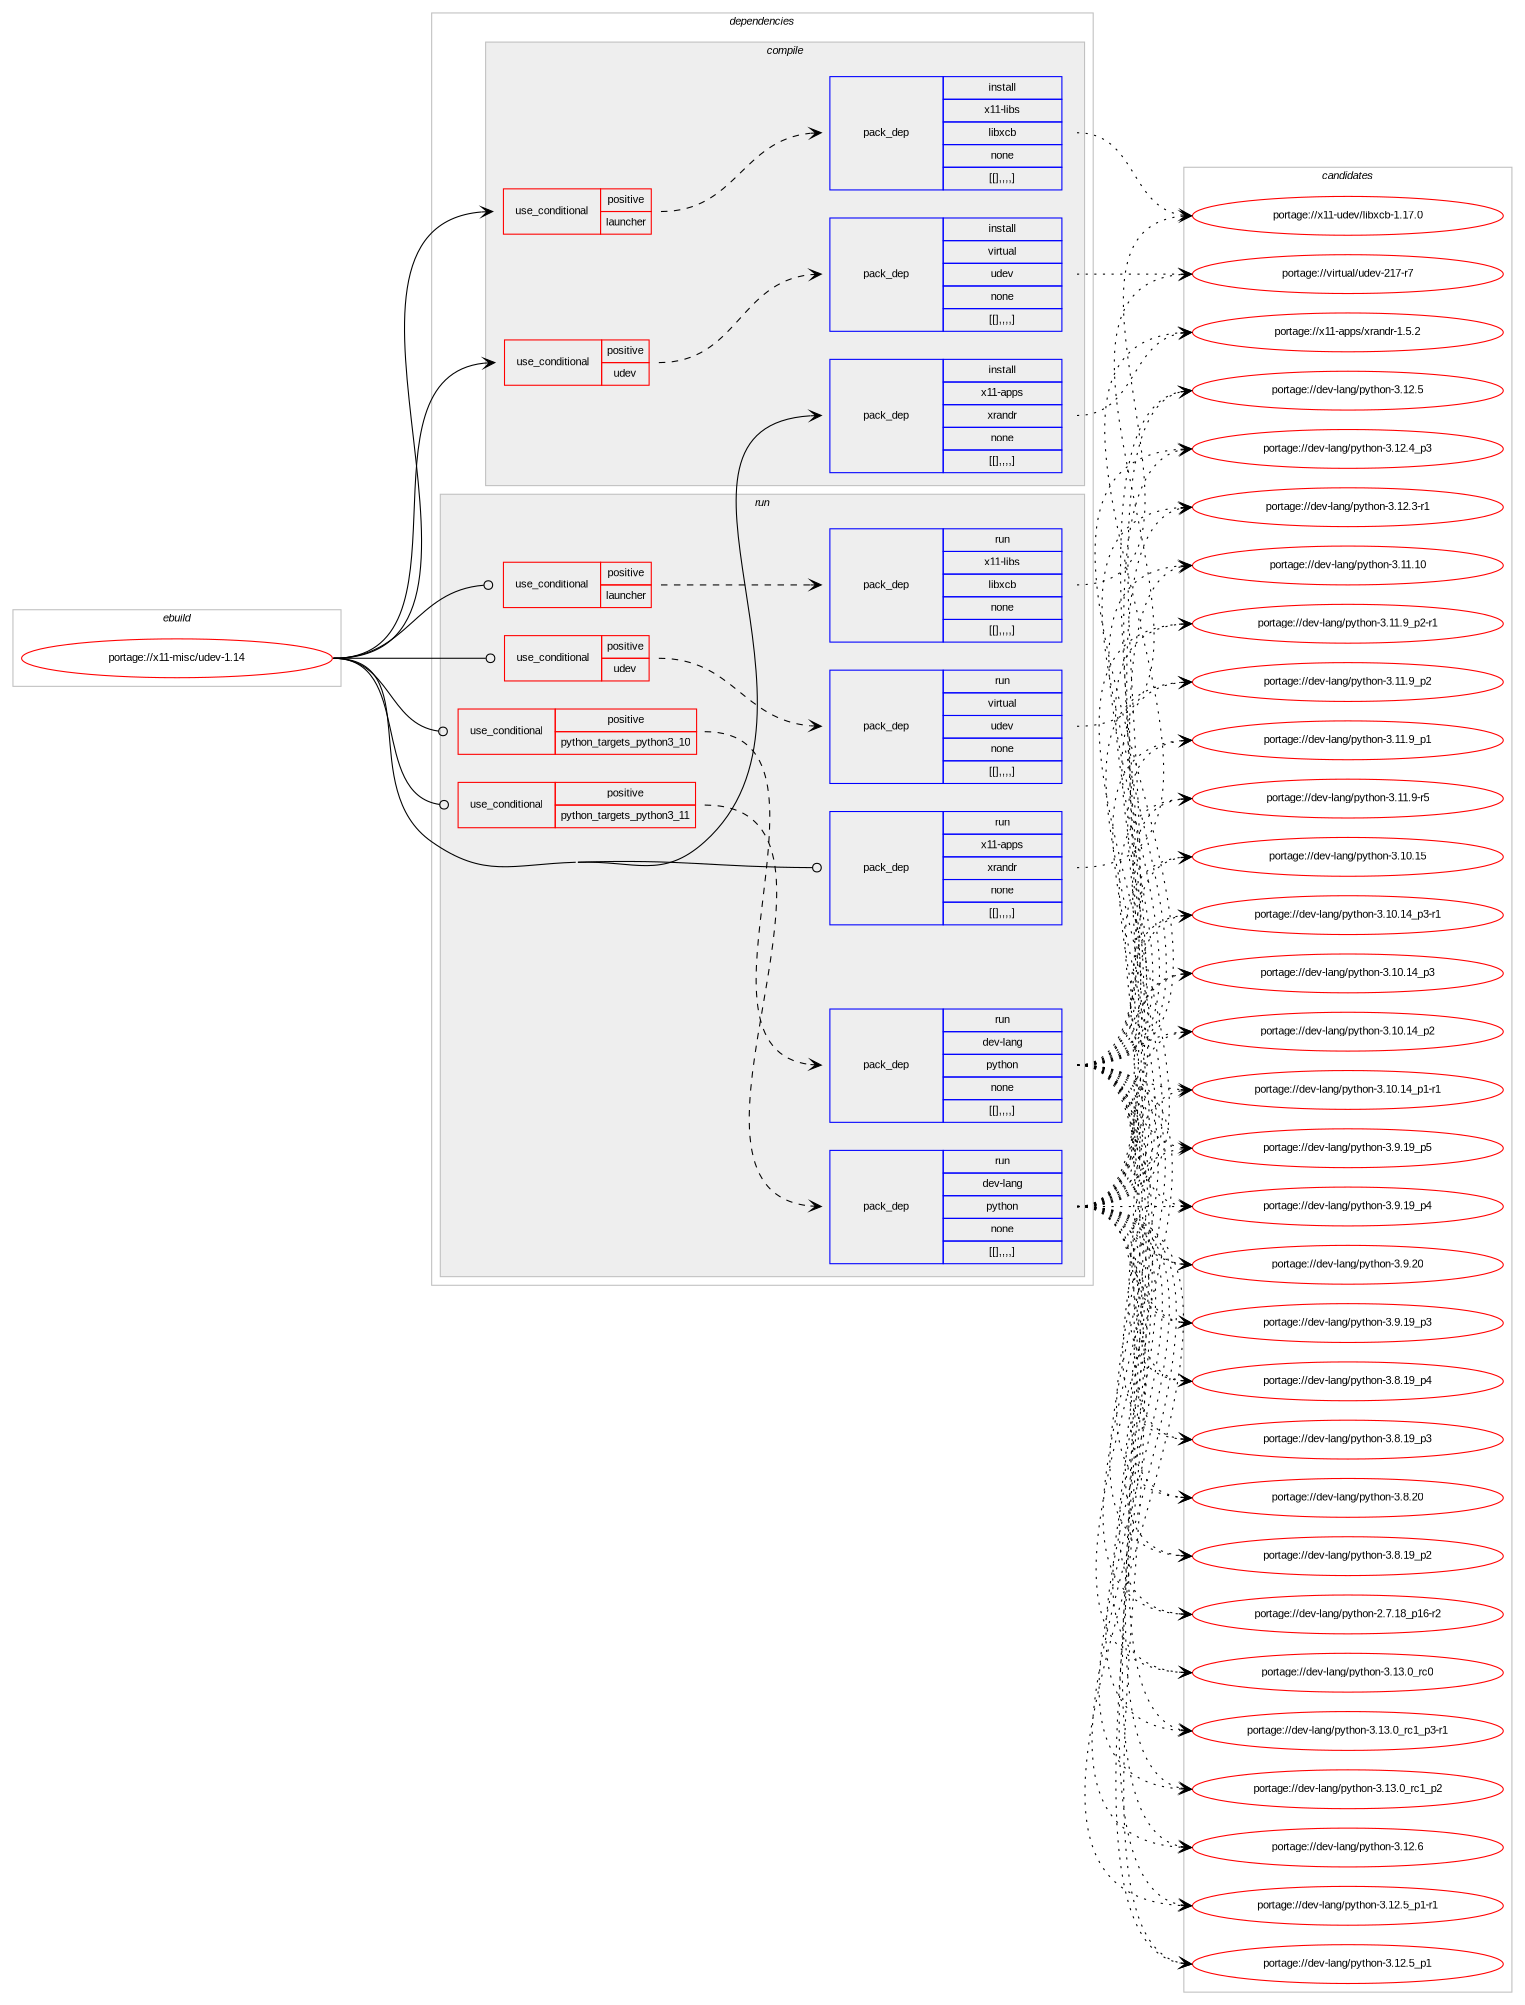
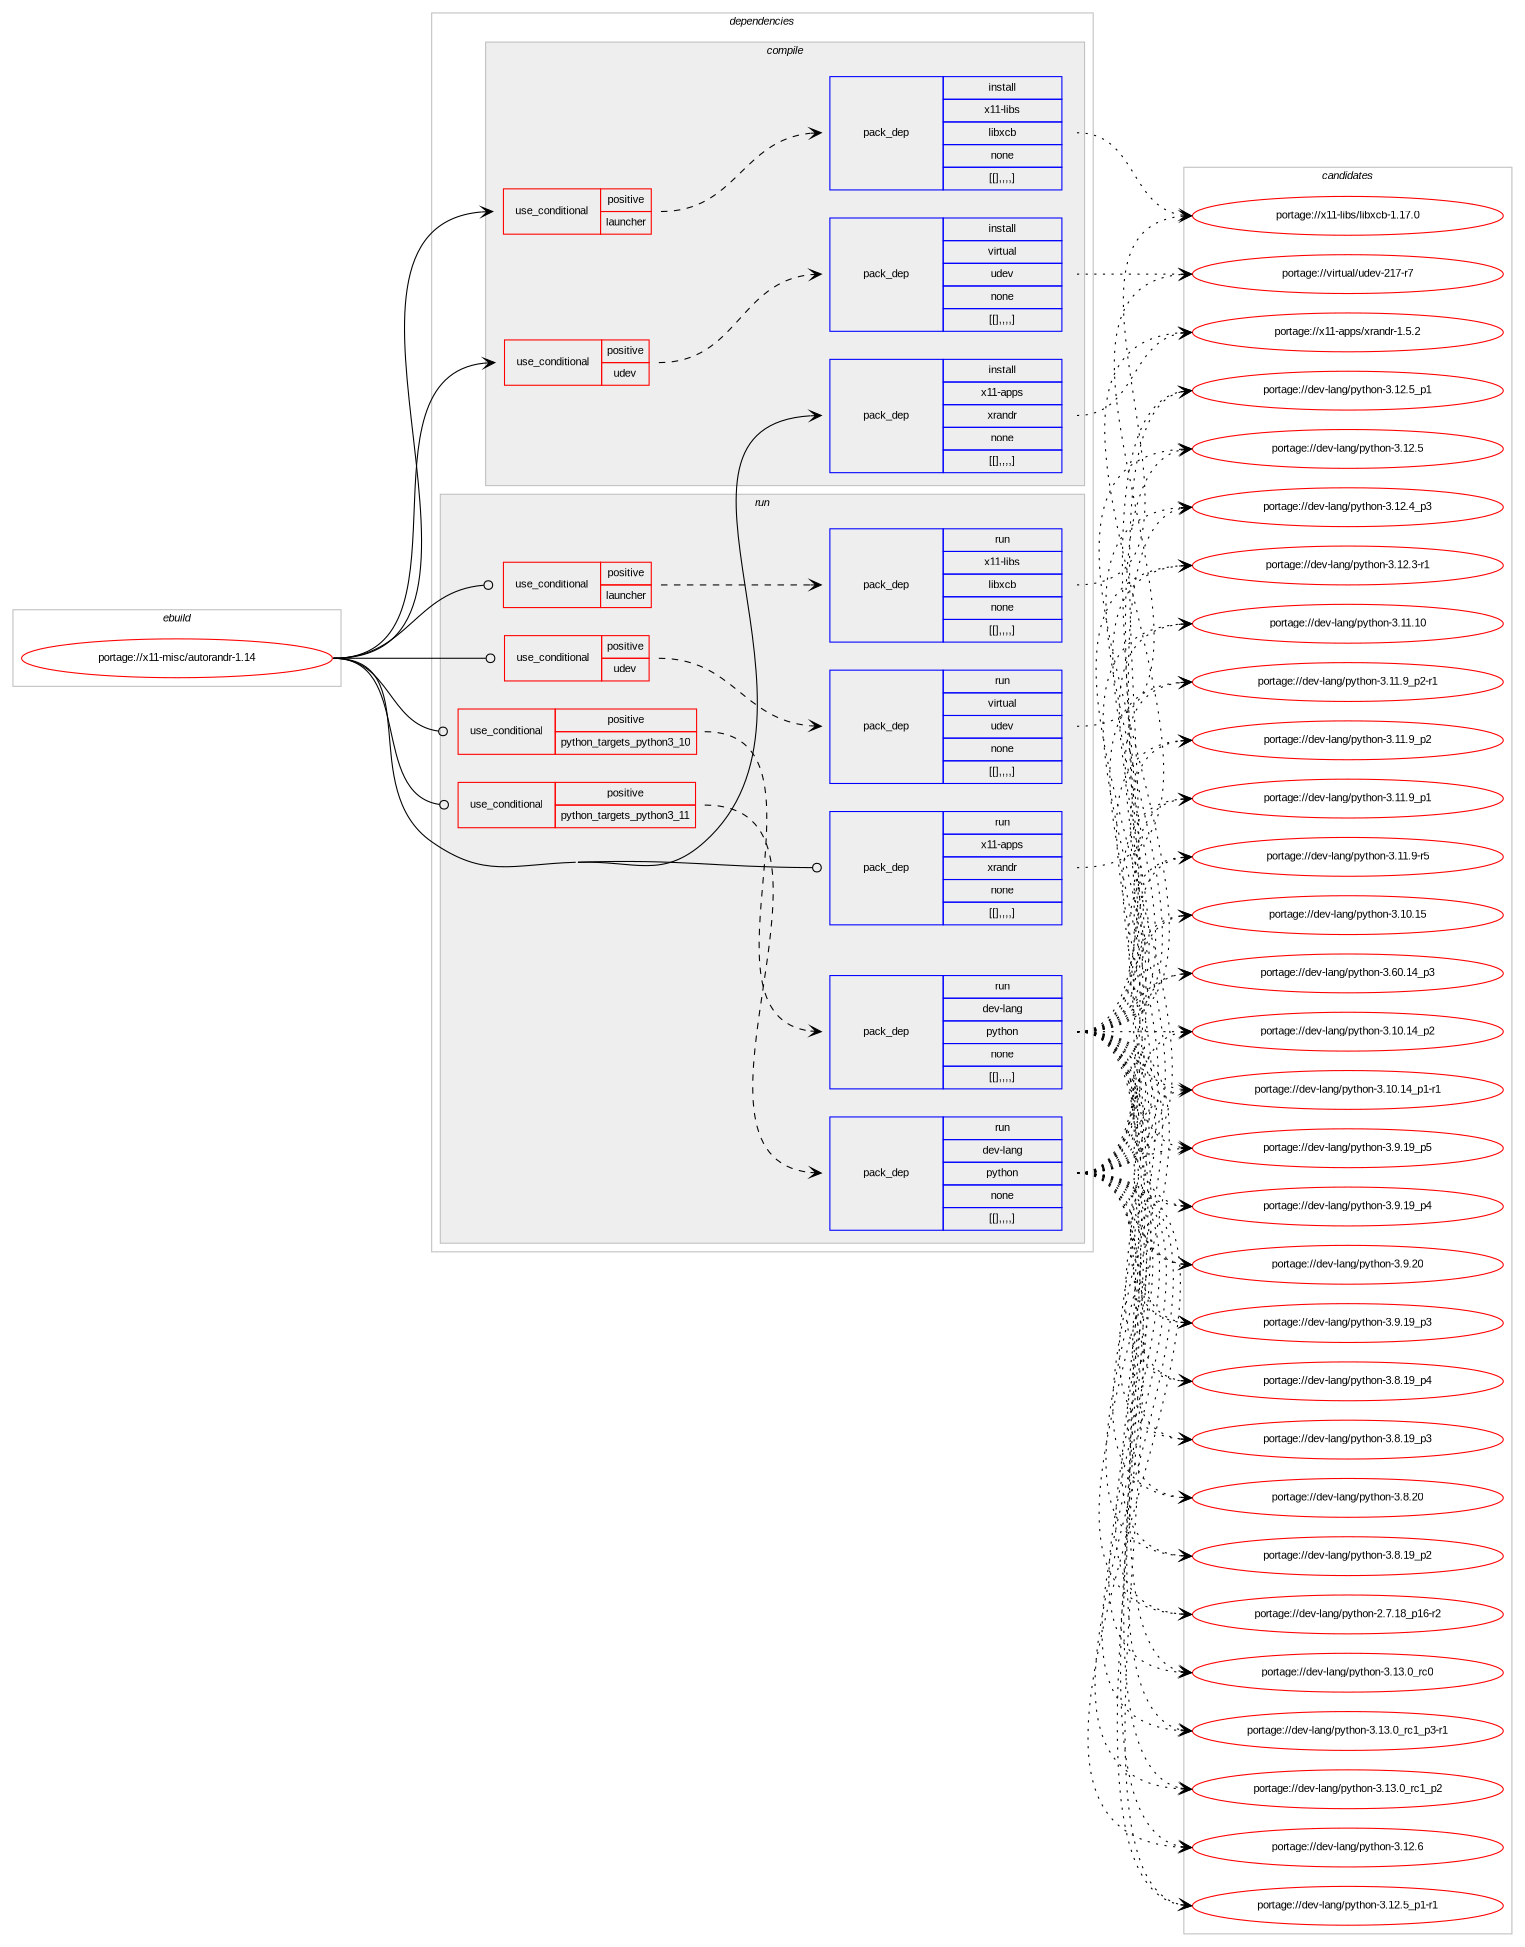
(1348, 216) -> (1348, 216)
(177, 658) -> (177, 658)
(1348, 915) -> none
(1348, 973) -> (1348, 973)
